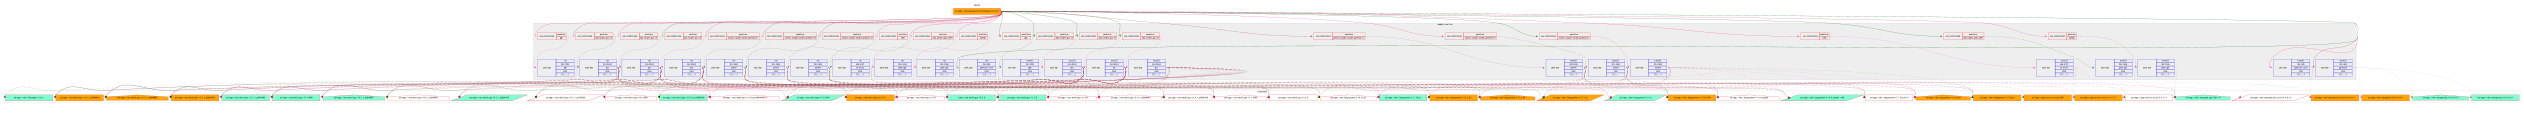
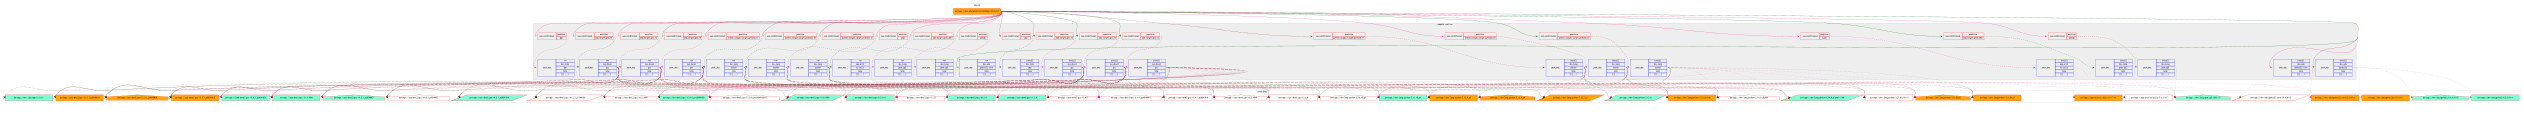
(246, 98) -> (246, 98)
(871, 98) -> (871, 98)
(972, 98) -> (972, 98)
(2048, 98) -> none
